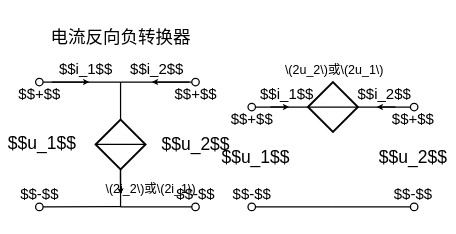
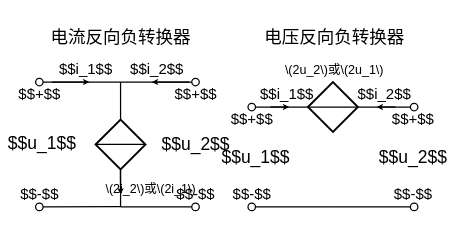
none -> (334, 38)
